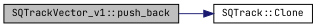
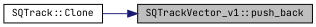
(191, 14) -> (115, 14)
